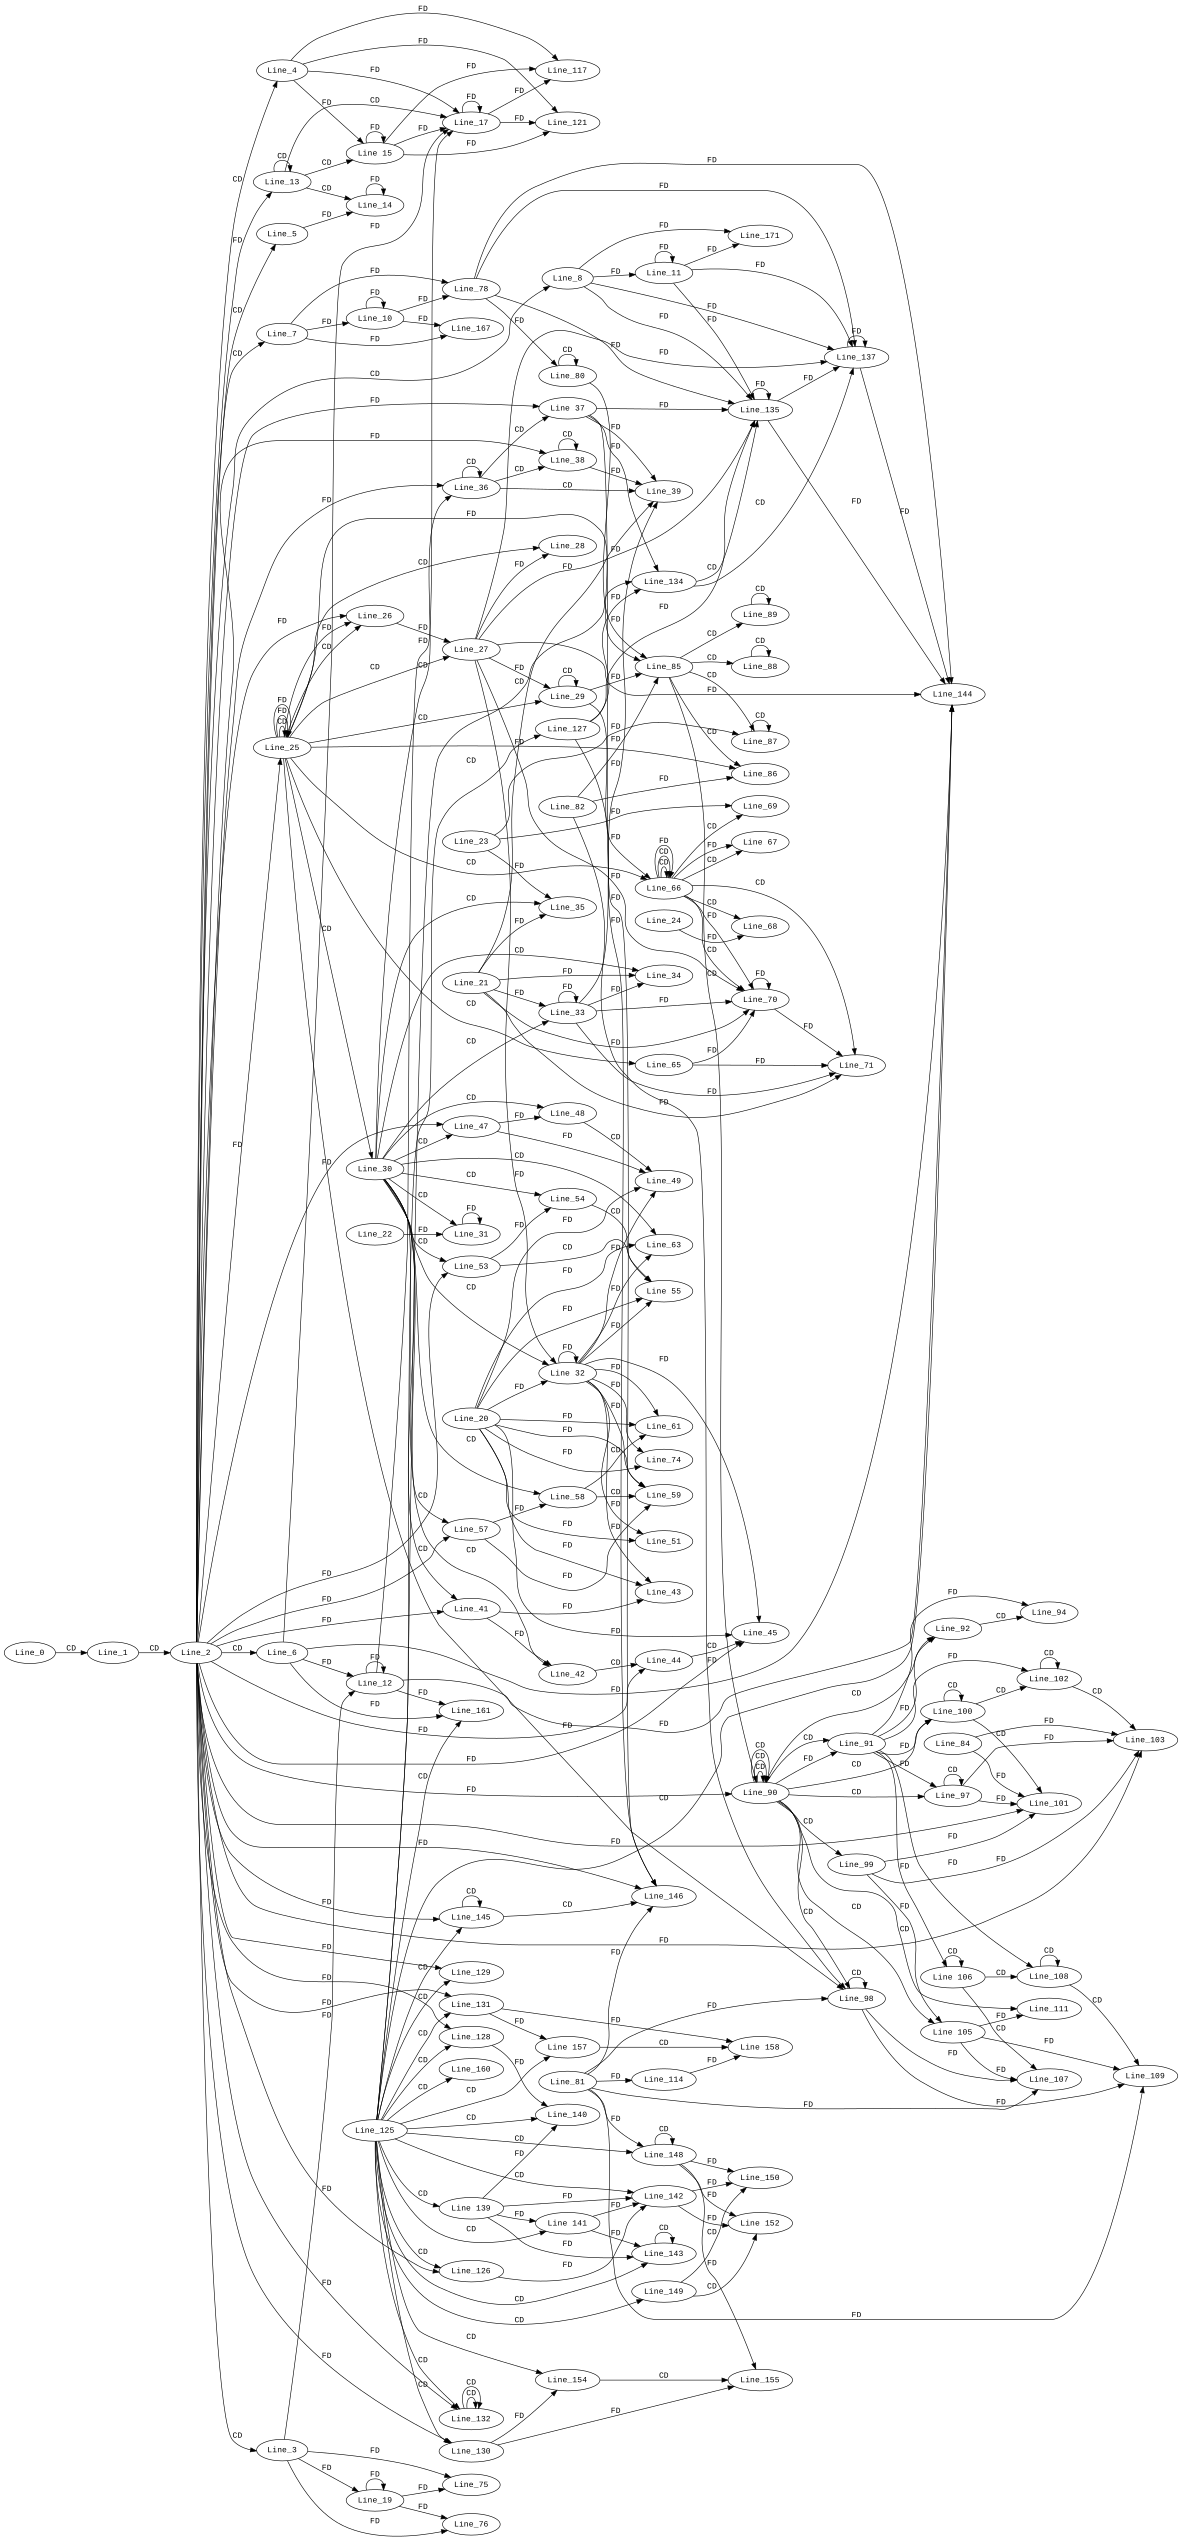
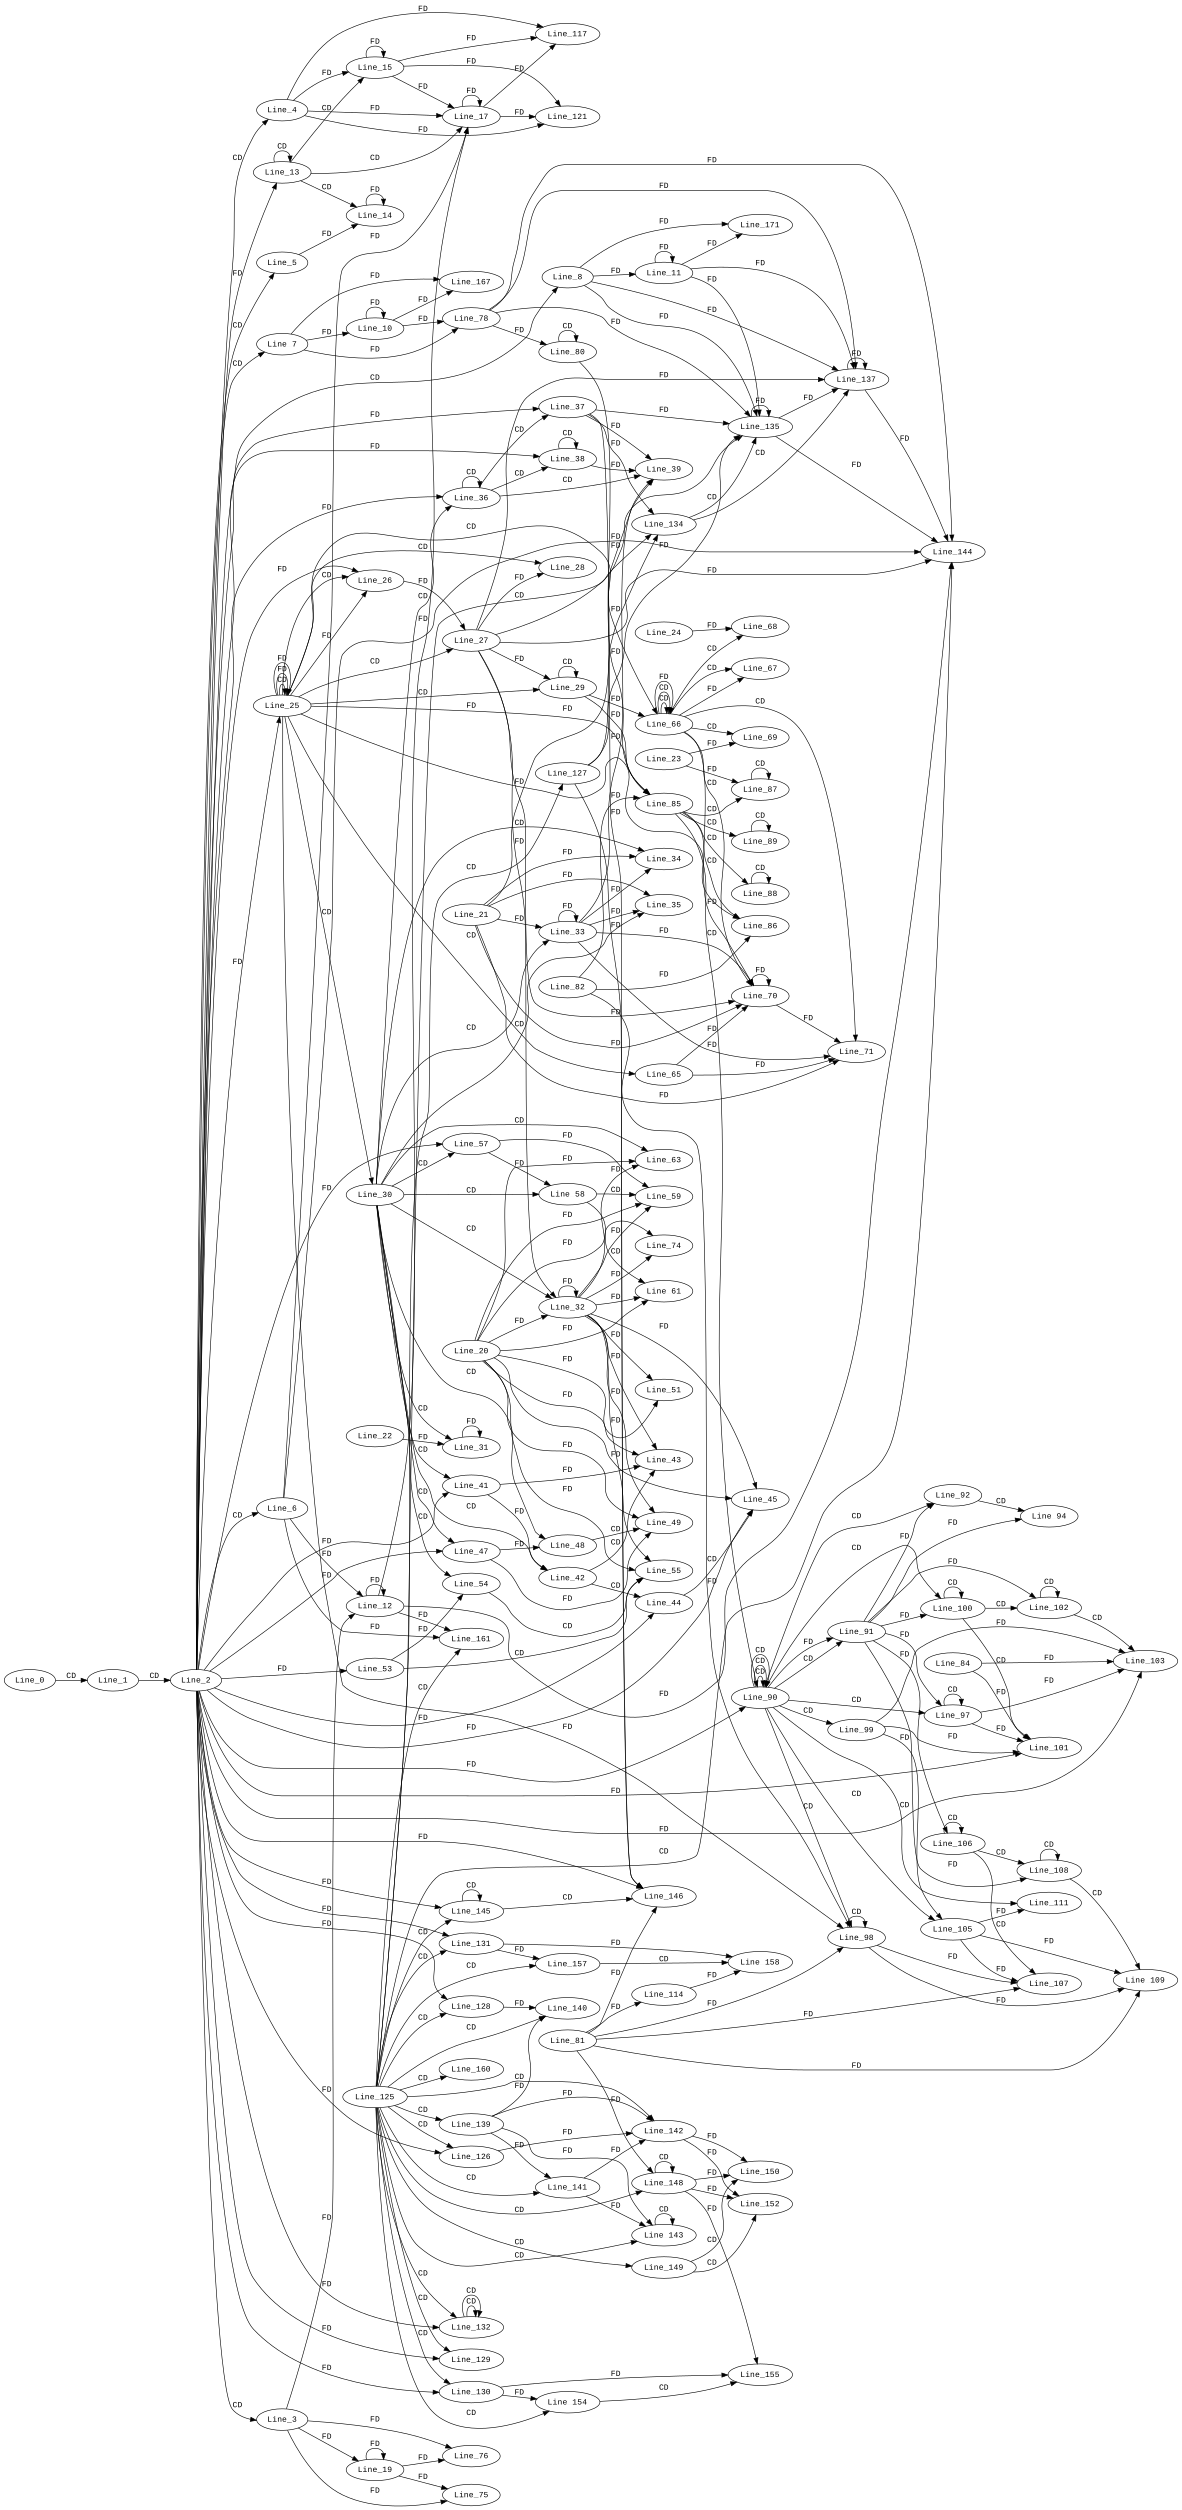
(521, 876) -> (613, 917)
(419, 1246) -> none
none -> (631, 1508)
